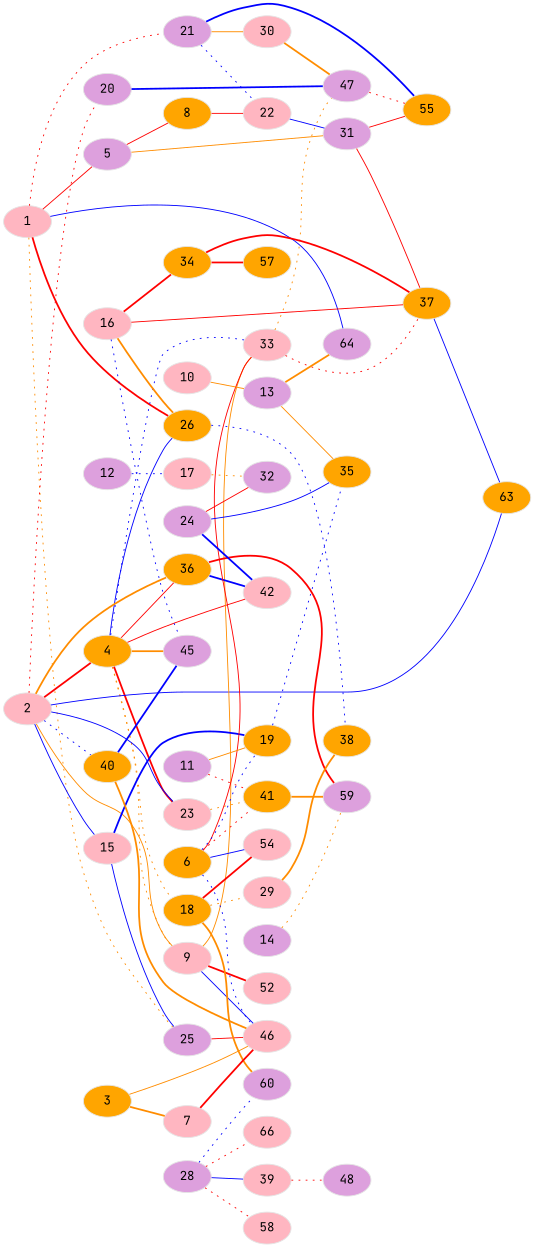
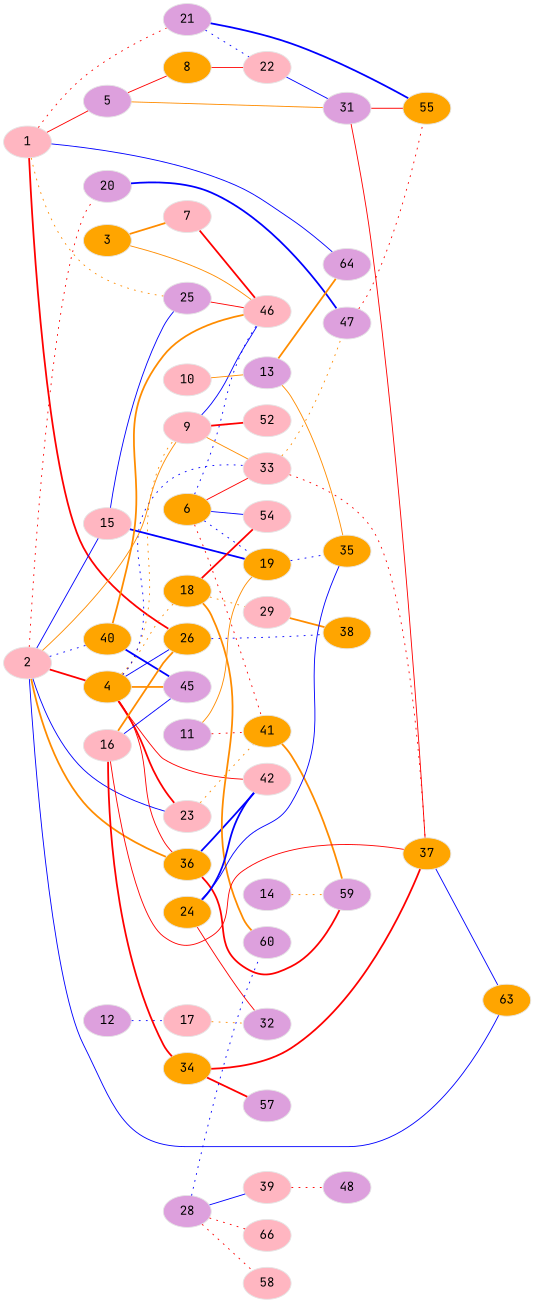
(267, 32) -> none
(267, 262) -> (267, 1106)
(144, 512) -> (147, 716)
(187, 522) -> (187, 912)
